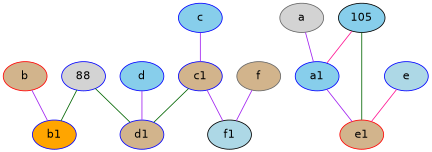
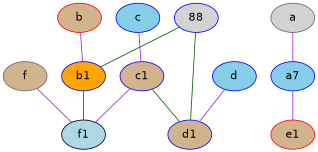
(362, 18) -> none
(317, 76) -> (293, 76)
(406, 76) -> none
none -> (84, 106)
